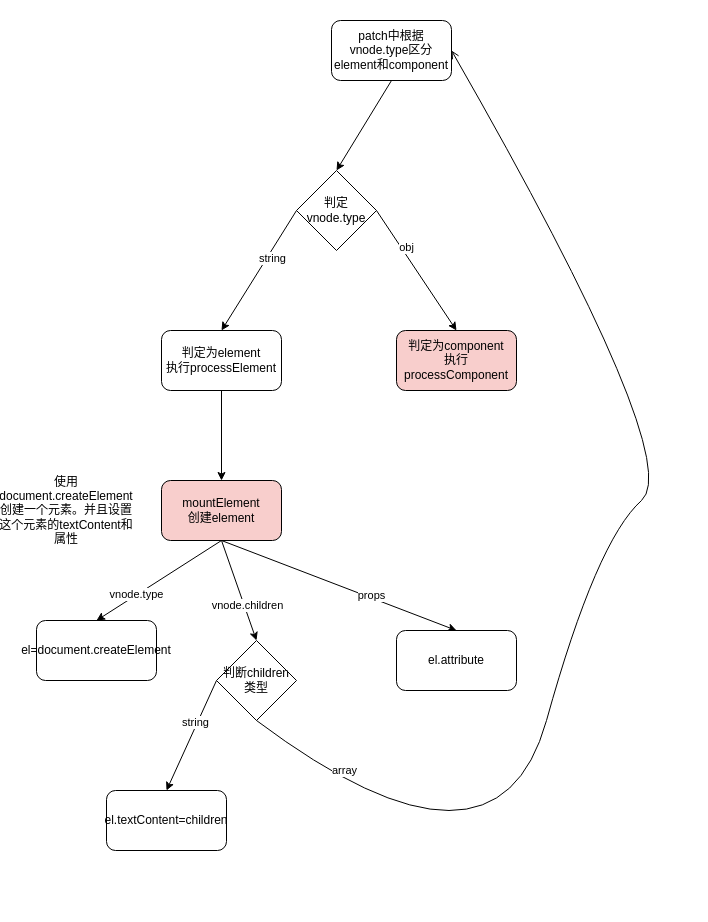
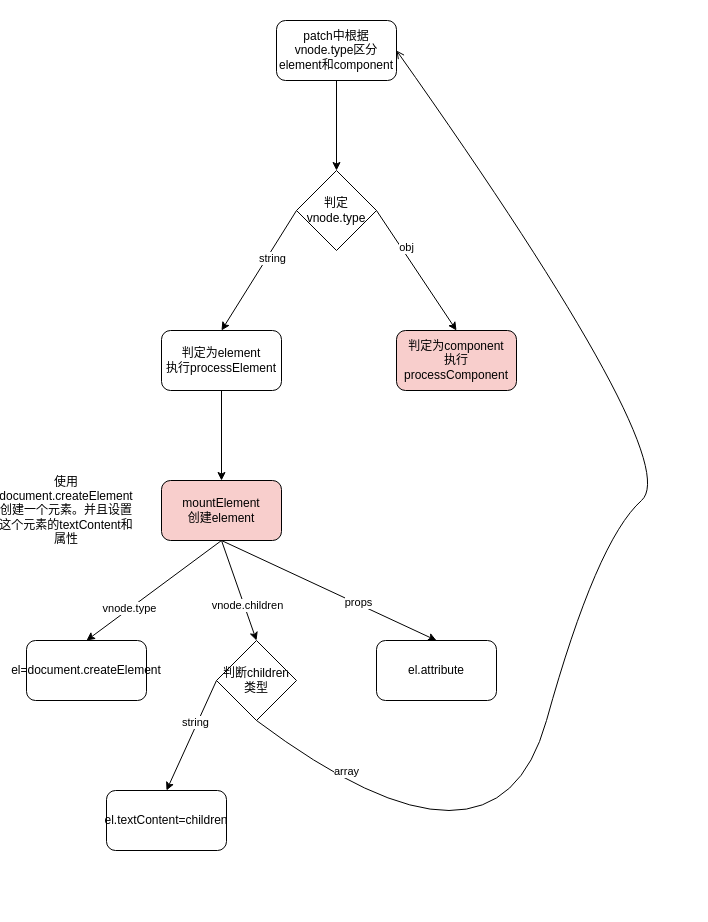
(392, 51) -> (337, 51)
(97, 651) -> (87, 671)
(457, 661) -> (437, 671)
